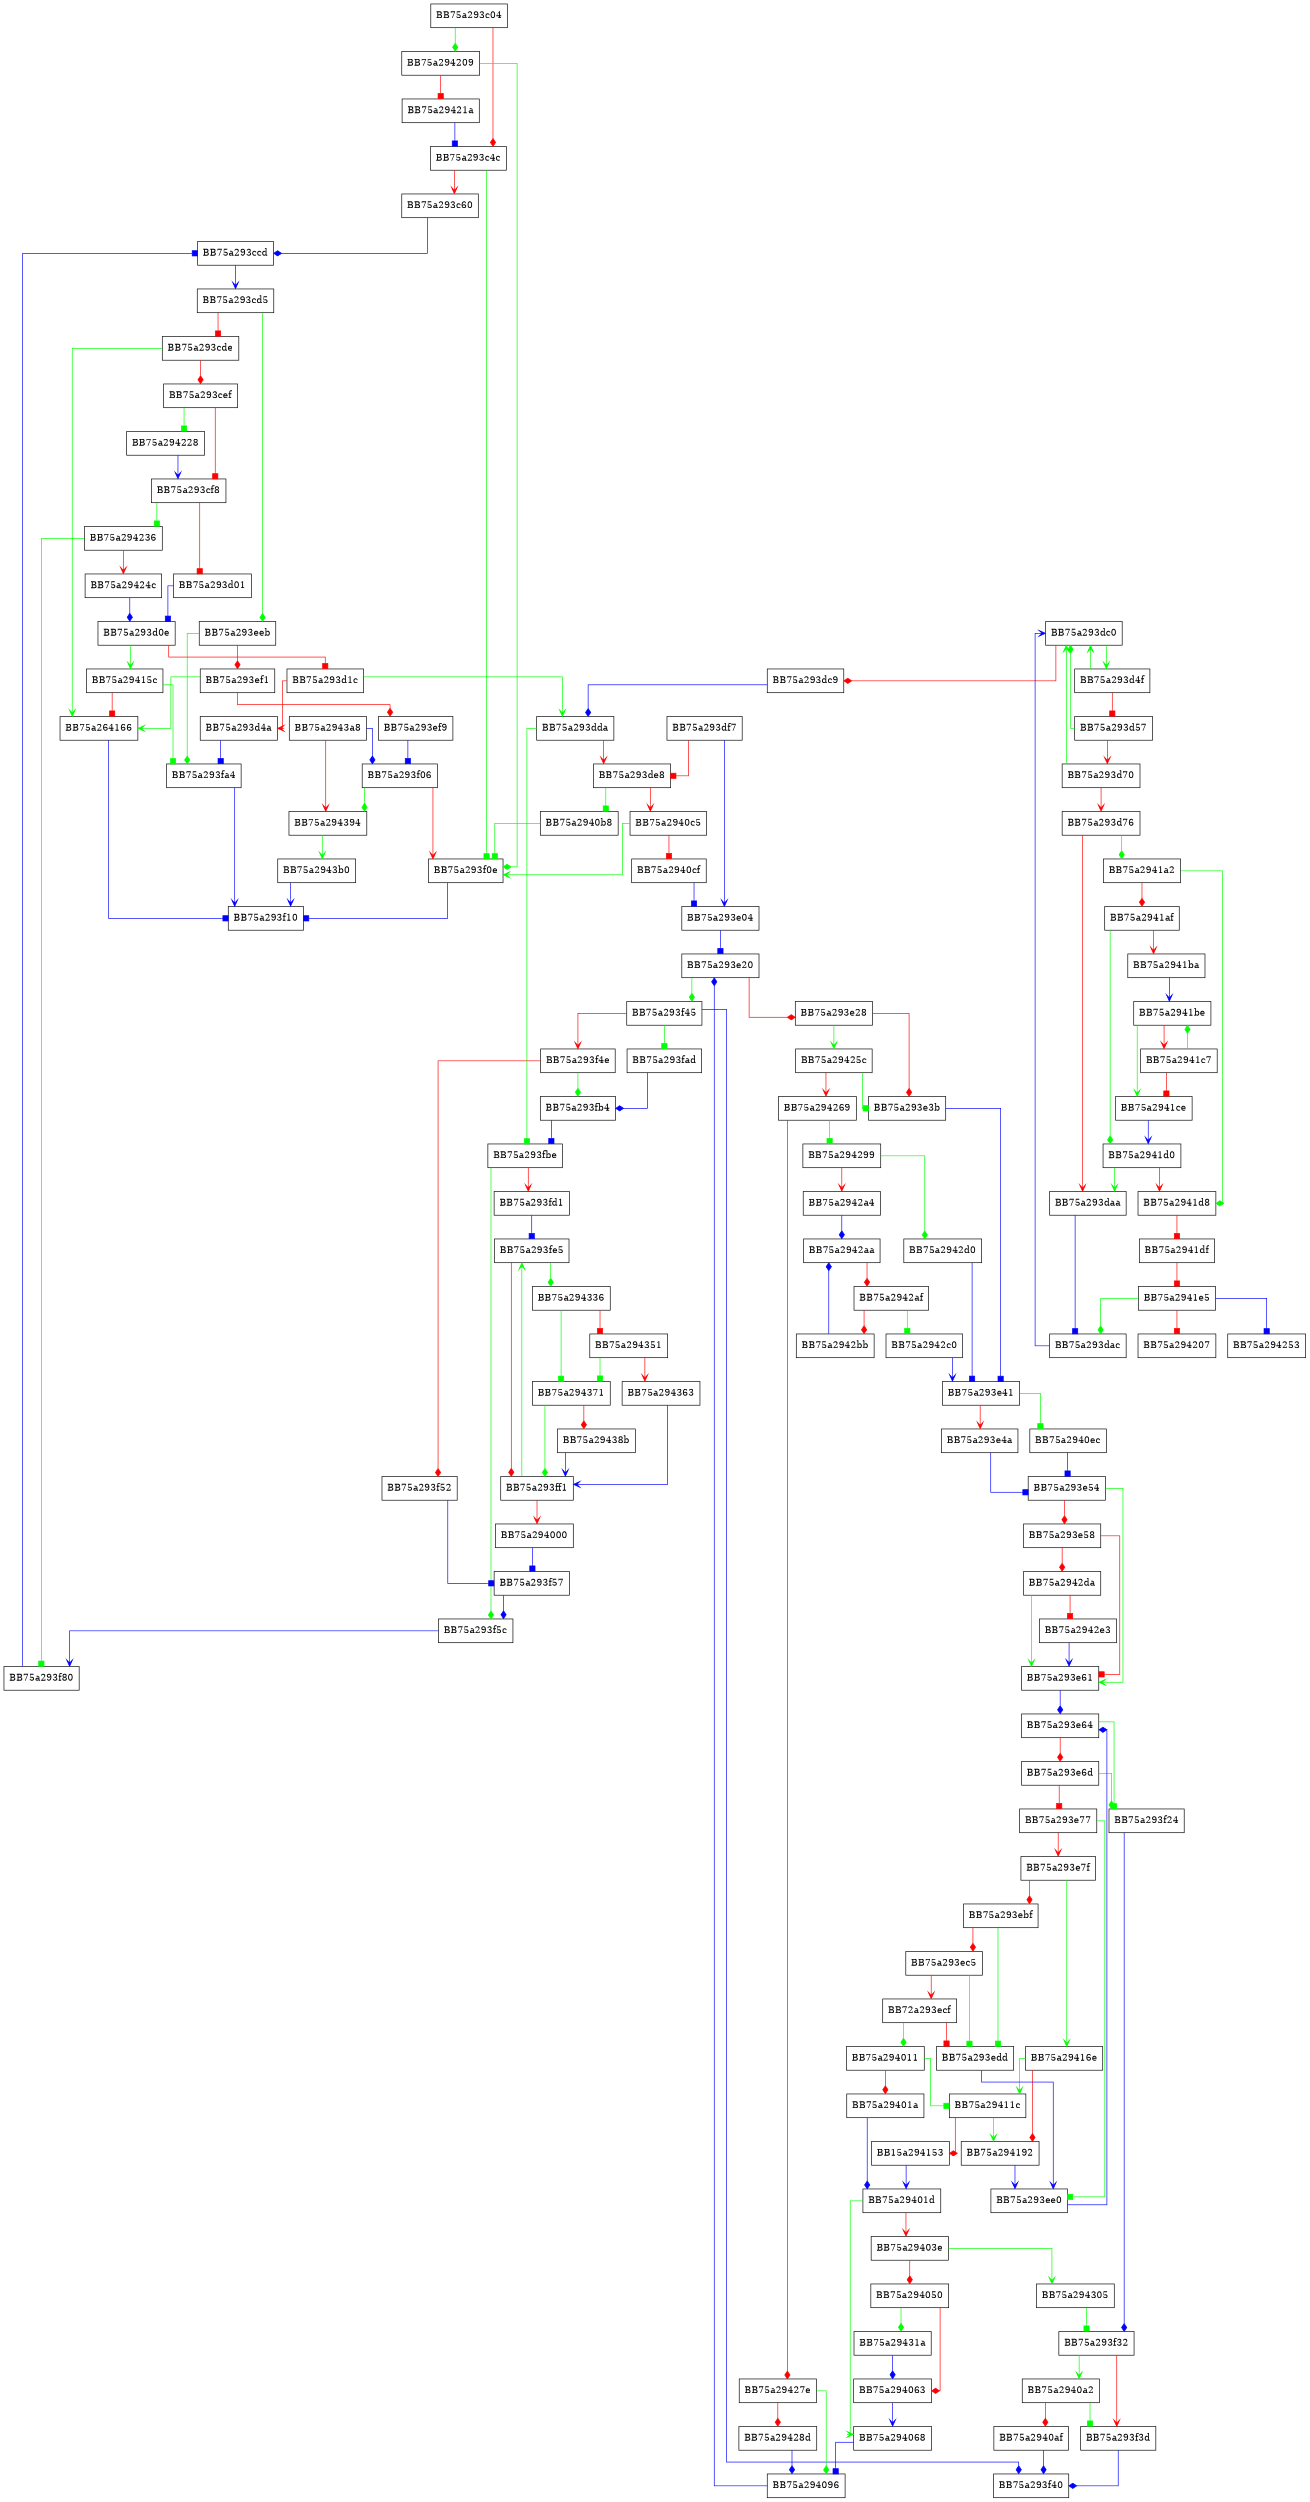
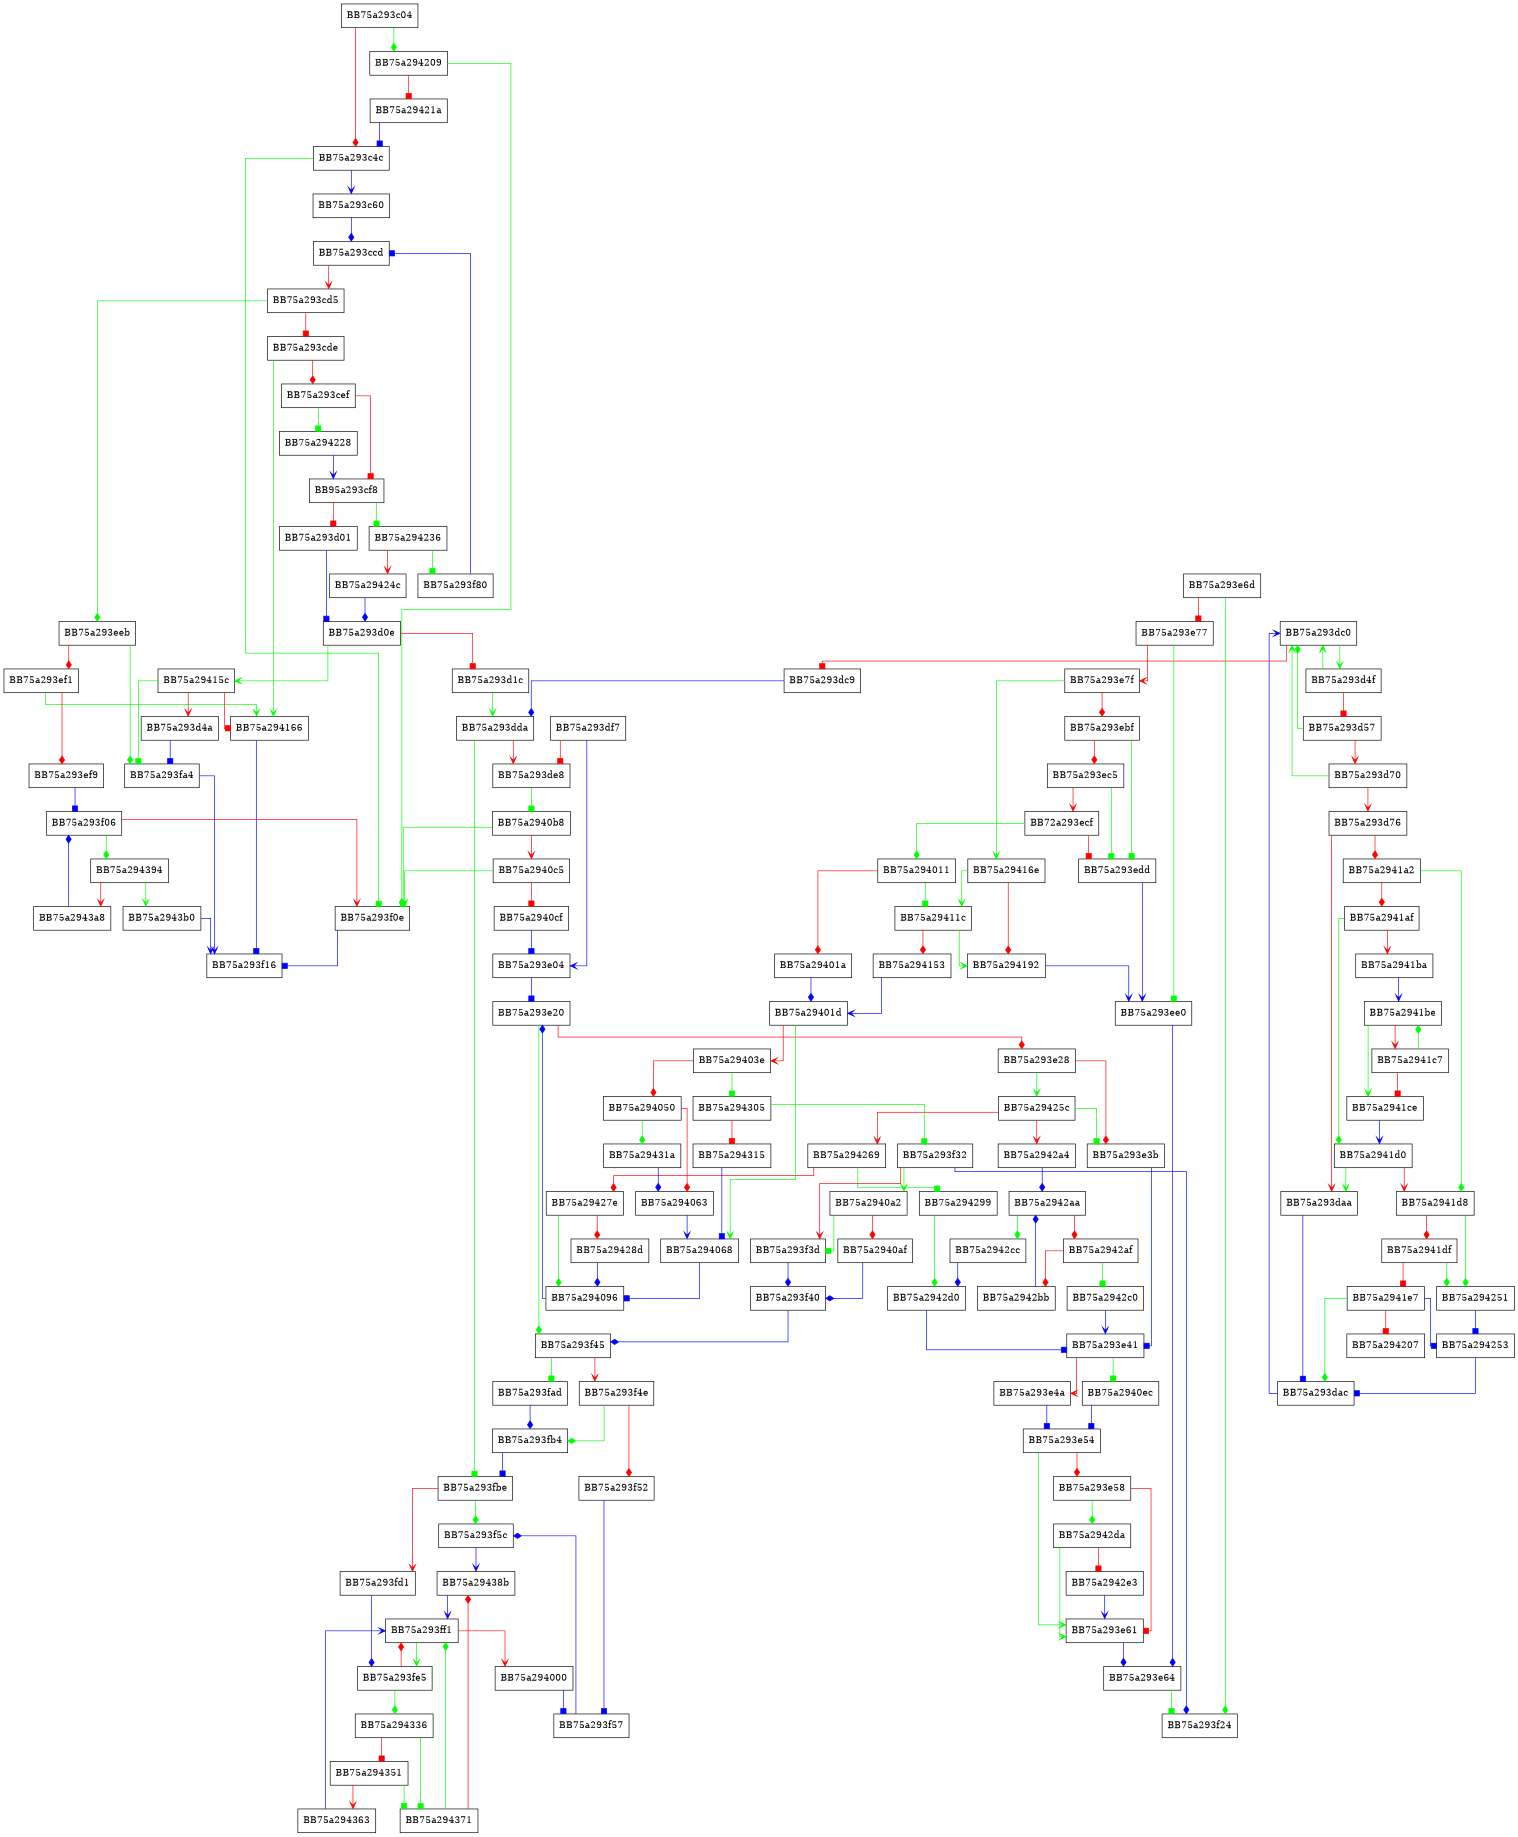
(454, 179) -> (351, 179)
(236, 274) -> (329, 274)
(189, 491) -> (347, 491)
(972, 681) -> (1062, 661)
(282, 700) -> (188, 700)
(99, 728) -> (269, 728)
(326, 773) -> (101, 891)
(650, 796) -> (531, 844)
(1122, 843) -> (1375, 843)
(266, 918) -> (244, 966)
none -> (732, 1156)
(842, 1176) -> (1037, 1129)
(532, 1224) -> (372, 1625)
(1177, 1224) -> (1427, 1223)
none -> (988, 1251)
(1177, 1298) -> (1386, 1298)
none -> (1475, 1298)
none -> (1436, 1393)
(1062, 1556) -> (1092, 1508)
(240, 1631) -> (476, 1556)
(1060, 1746) -> none
(727, 1871) -> (719, 1342)
(1124, 2078) -> (1186, 1321)
(910, 2153) -> (912, 966)
(1015, 2248) -> (732, 1081)
